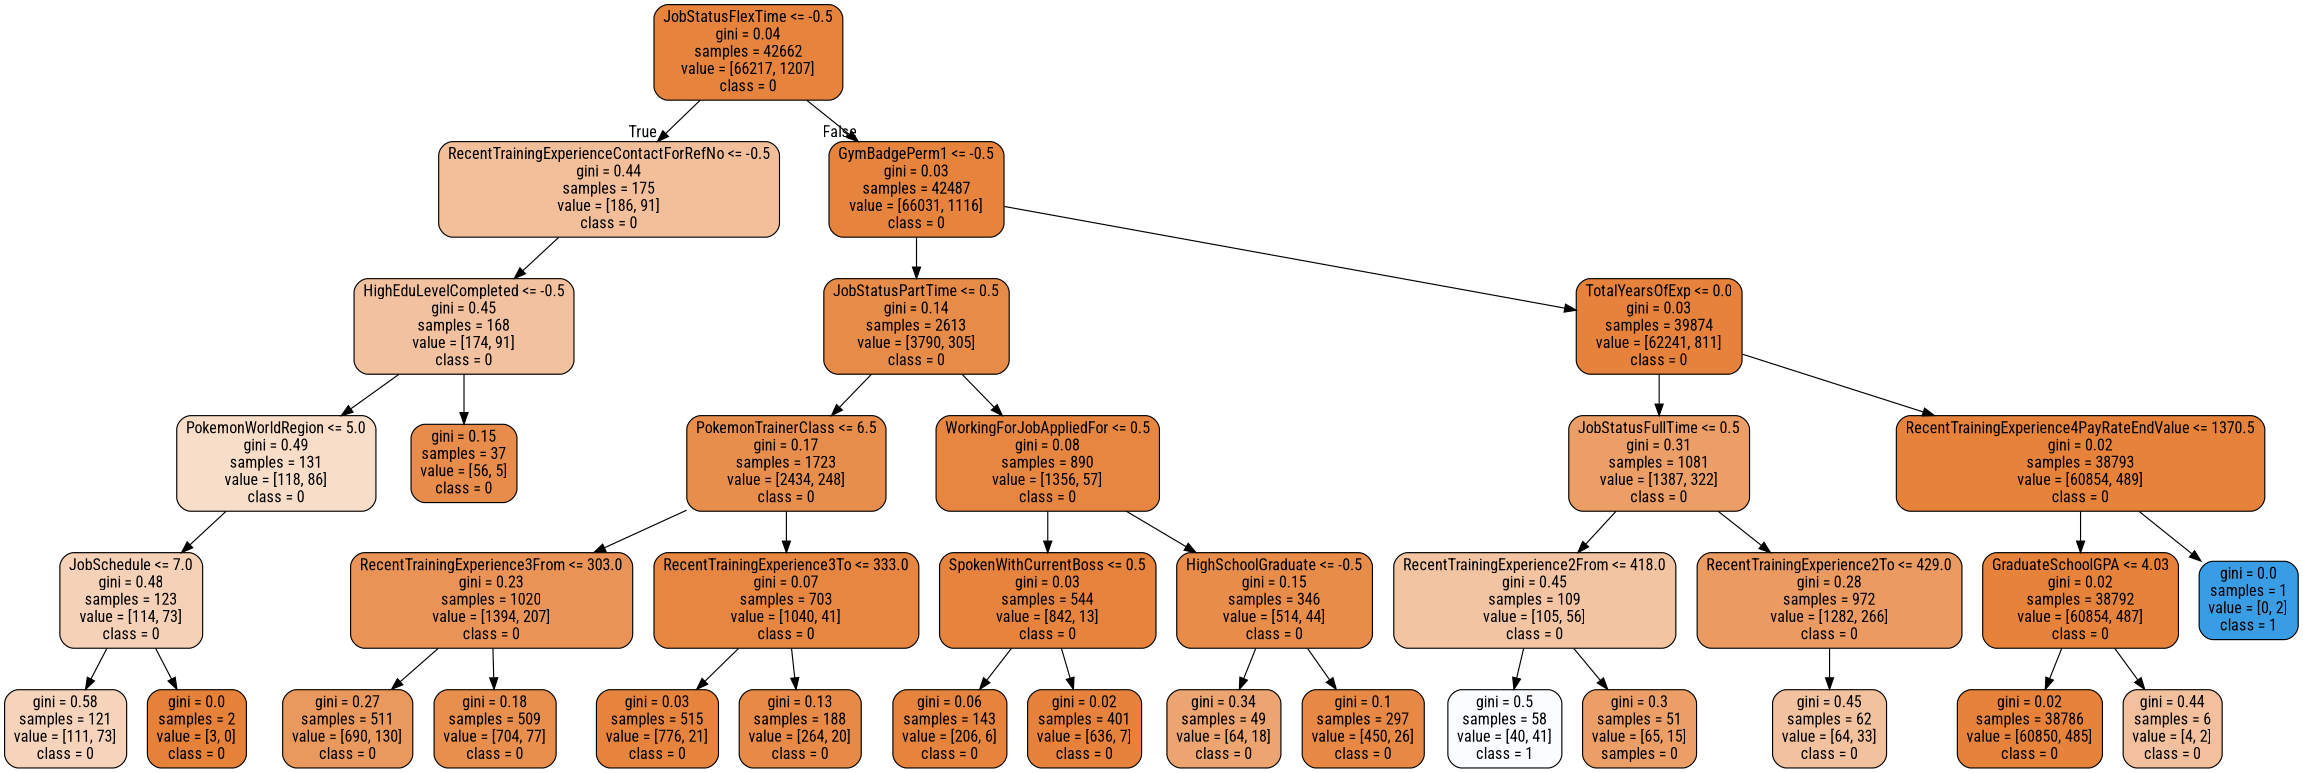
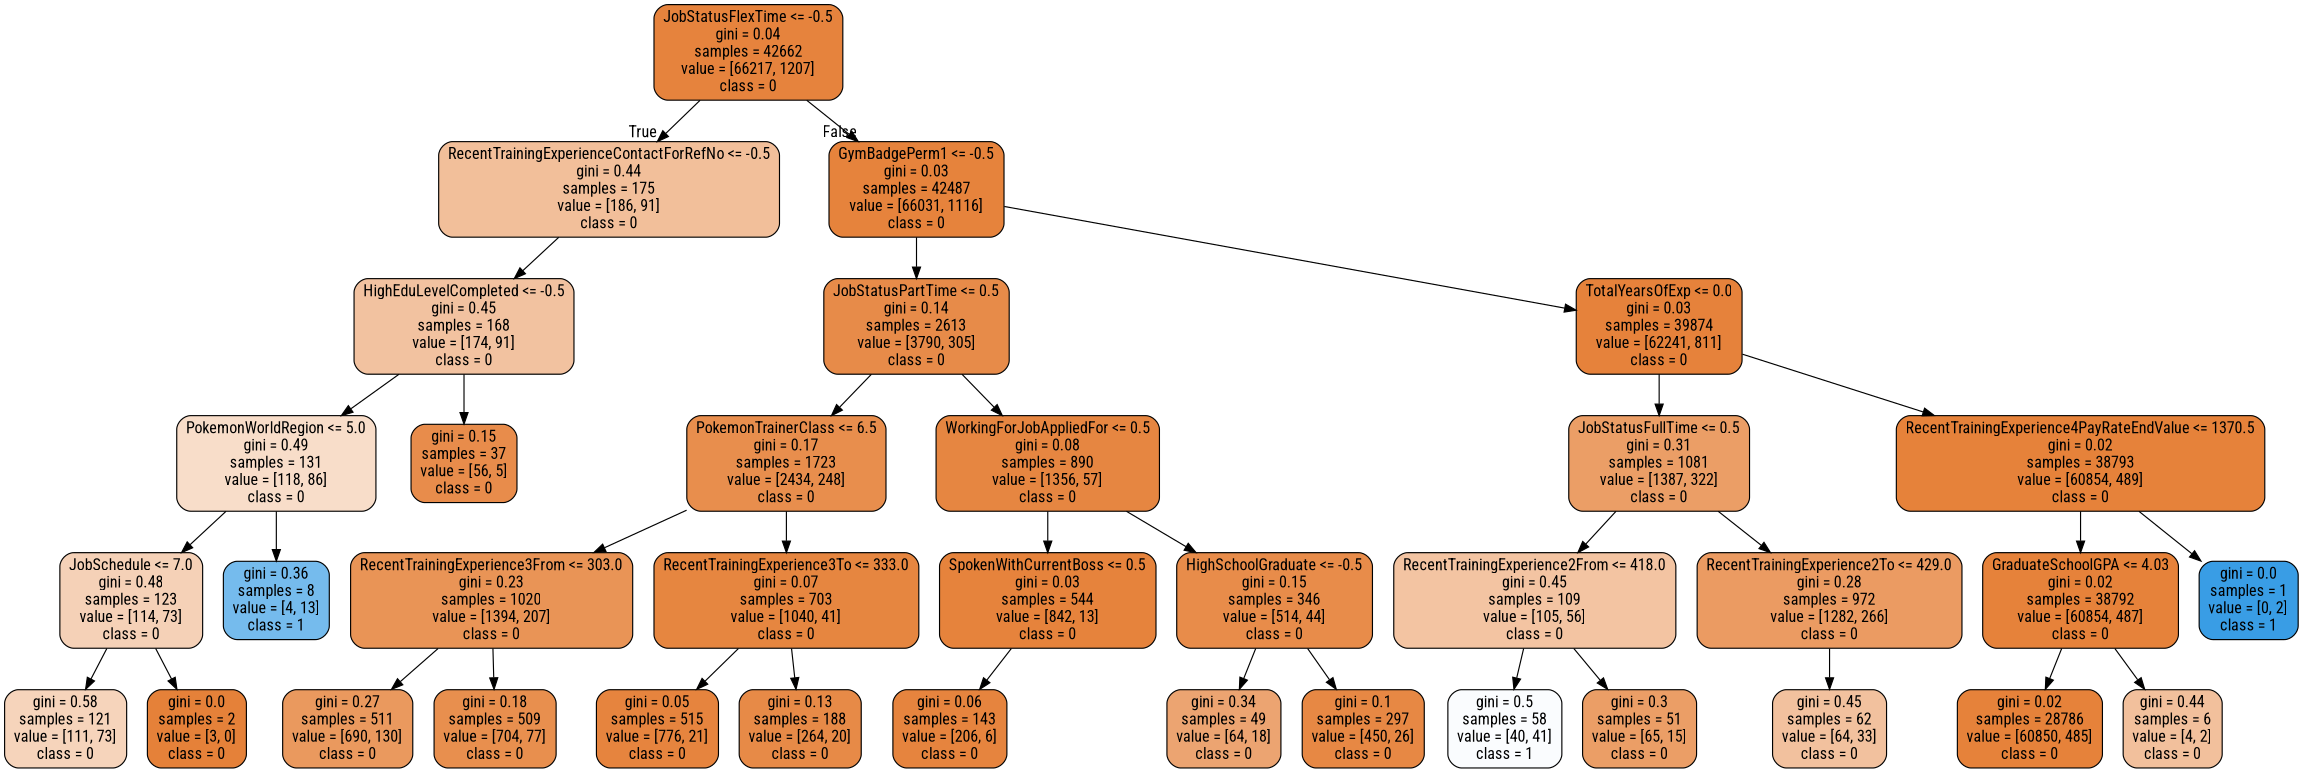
none -> (276, 600)
(657, 729) -> (657, 729)
(1085, 729) -> none
(1640, 729) -> (1640, 729)
(2030, 729) -> (2030, 729)
